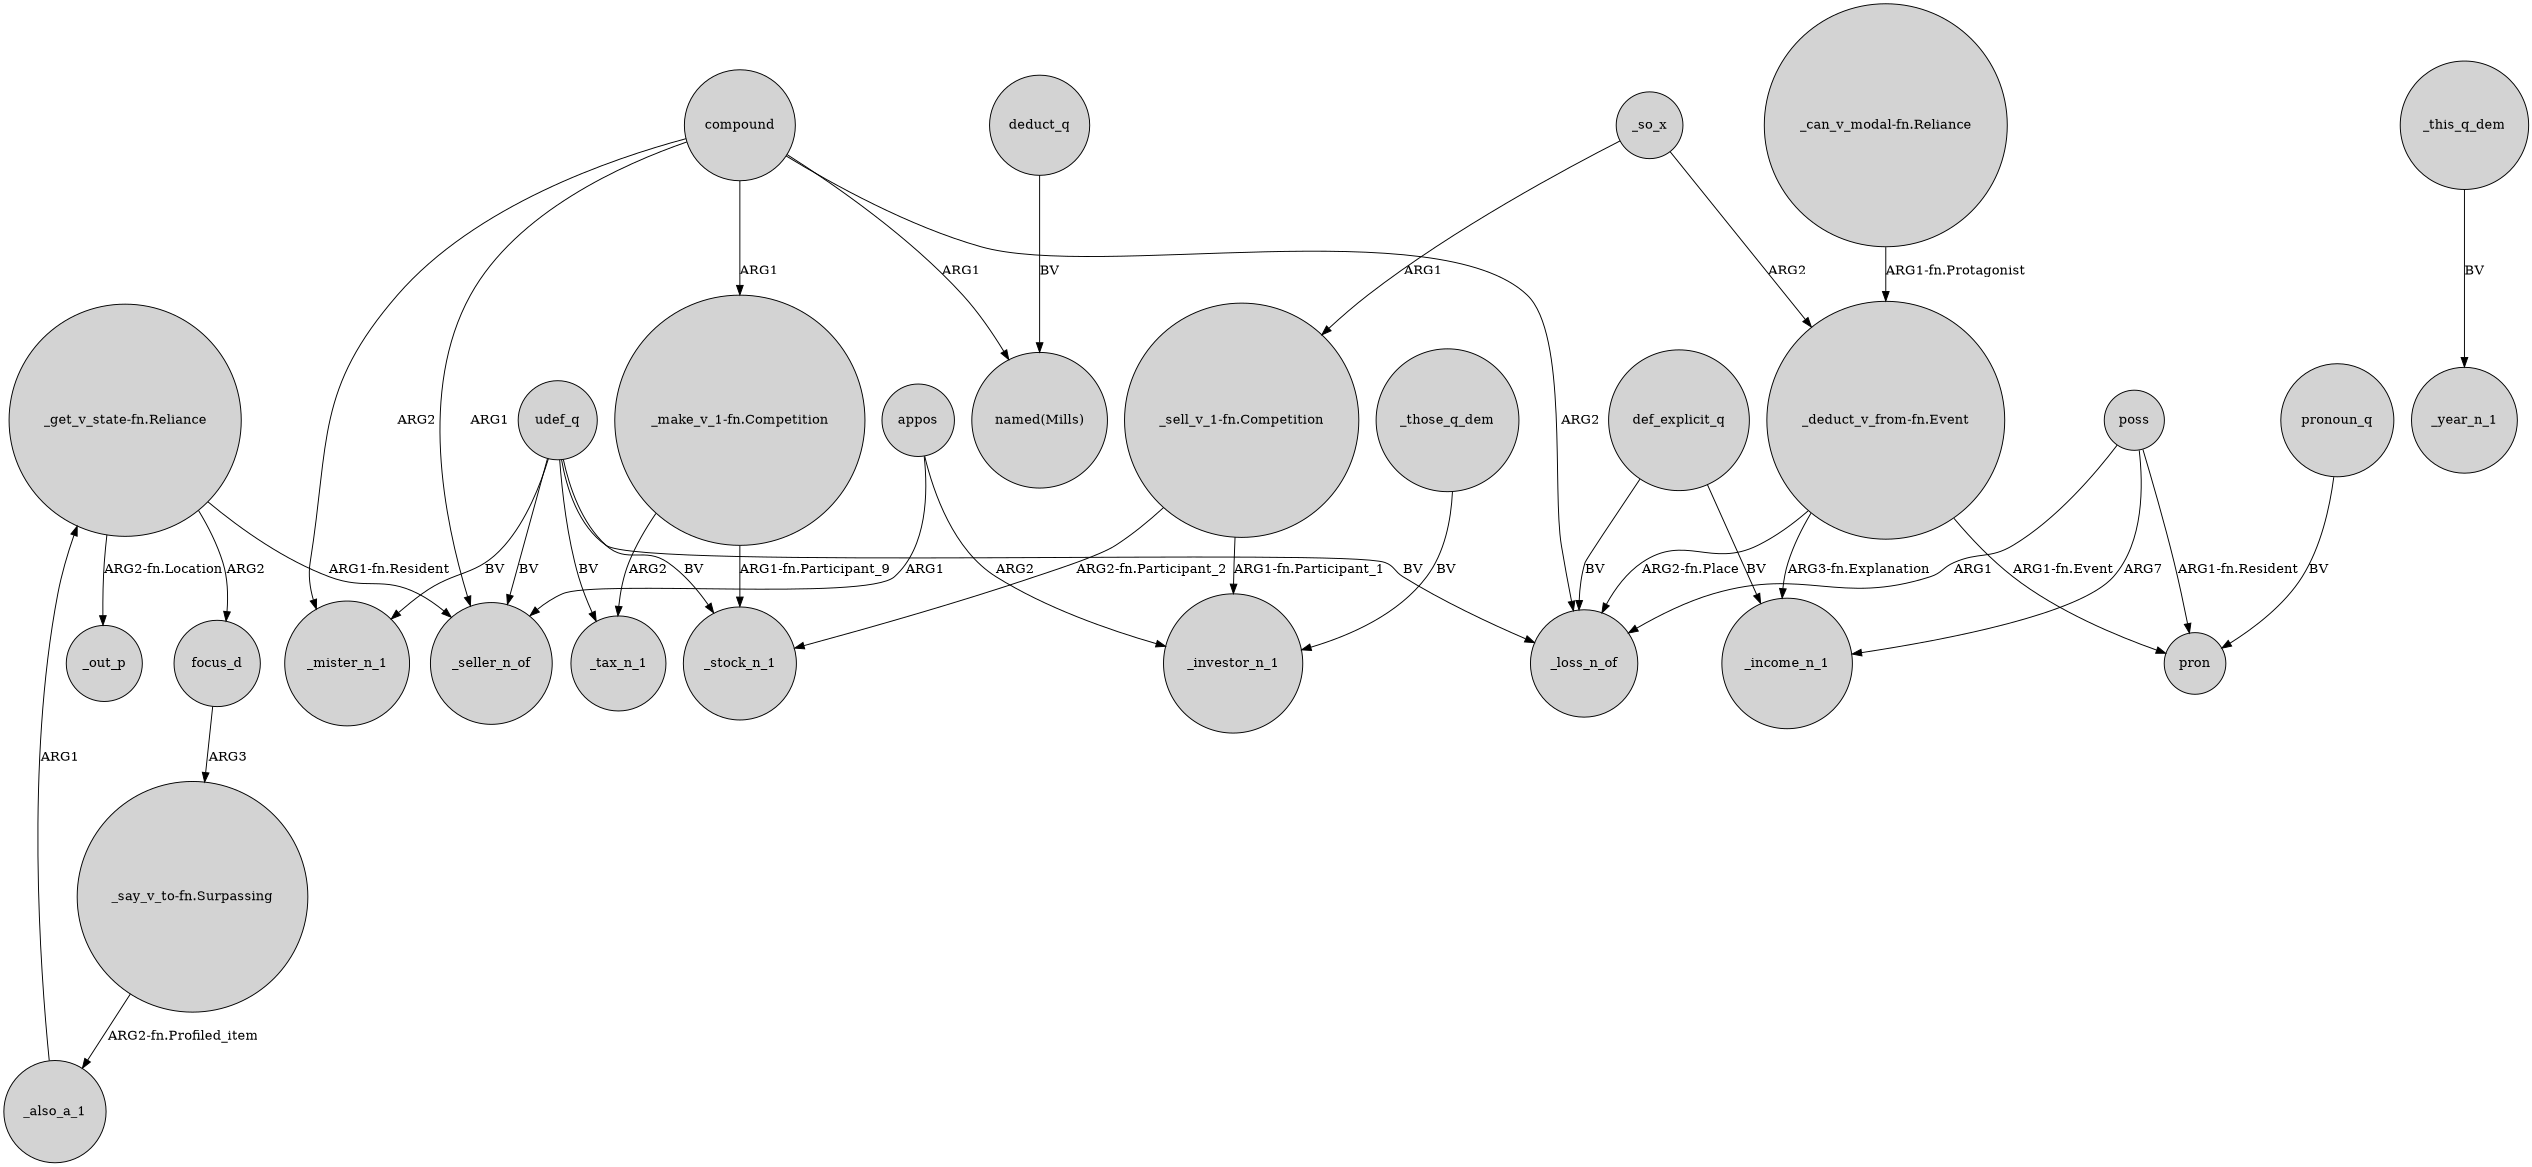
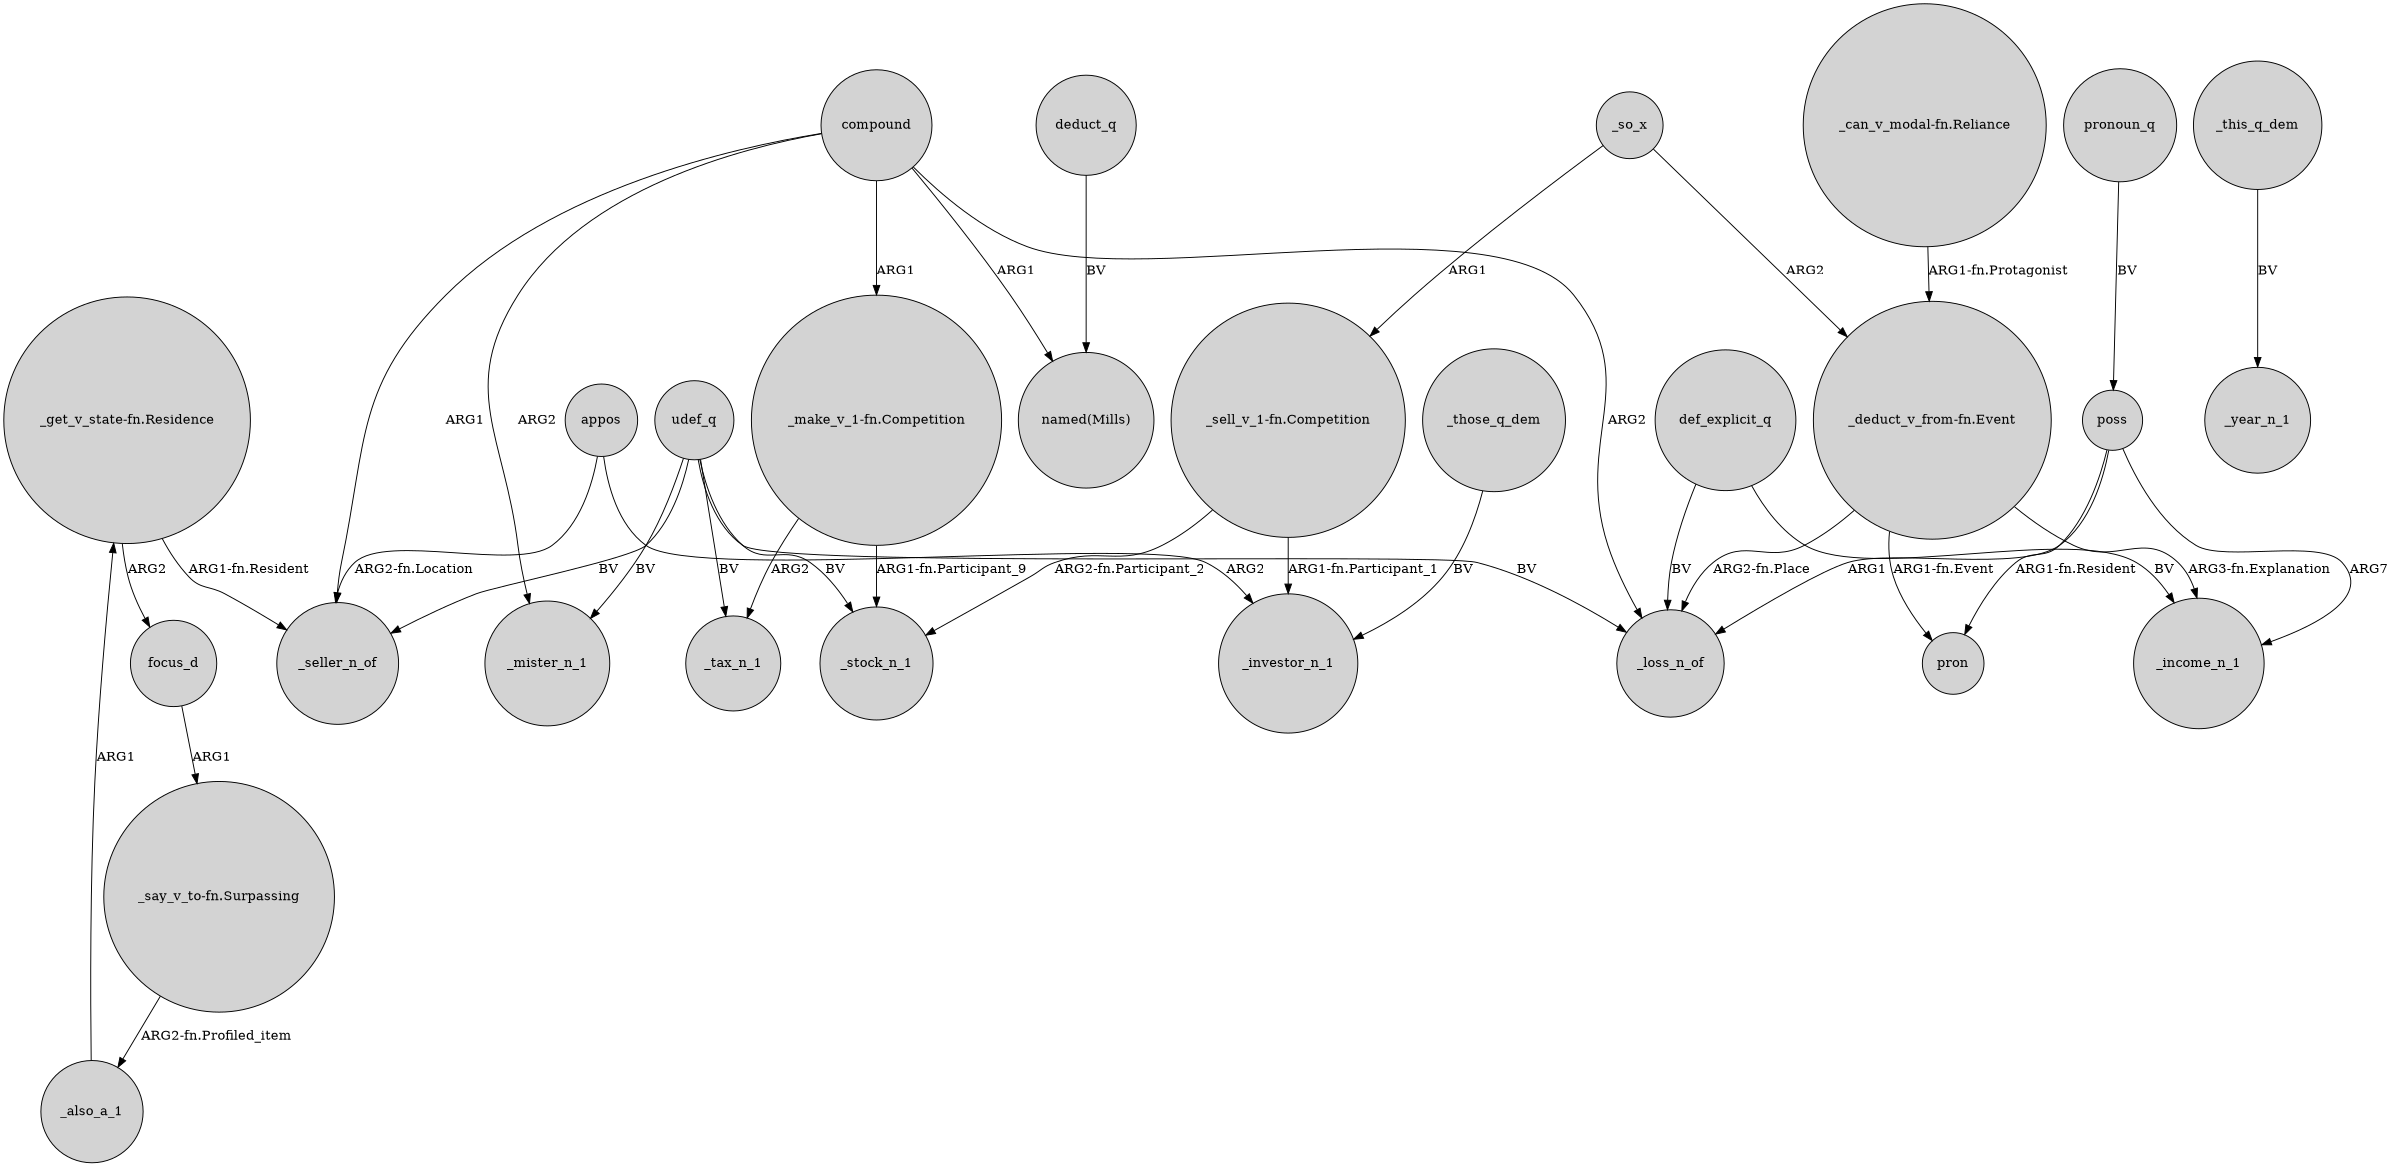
(125, 420) -> (127, 420)
(925, 570) -> (414, 570)
(2304, 574) -> (2116, 281)
(104, 663) -> none
(228, 757) -> (212, 757)
